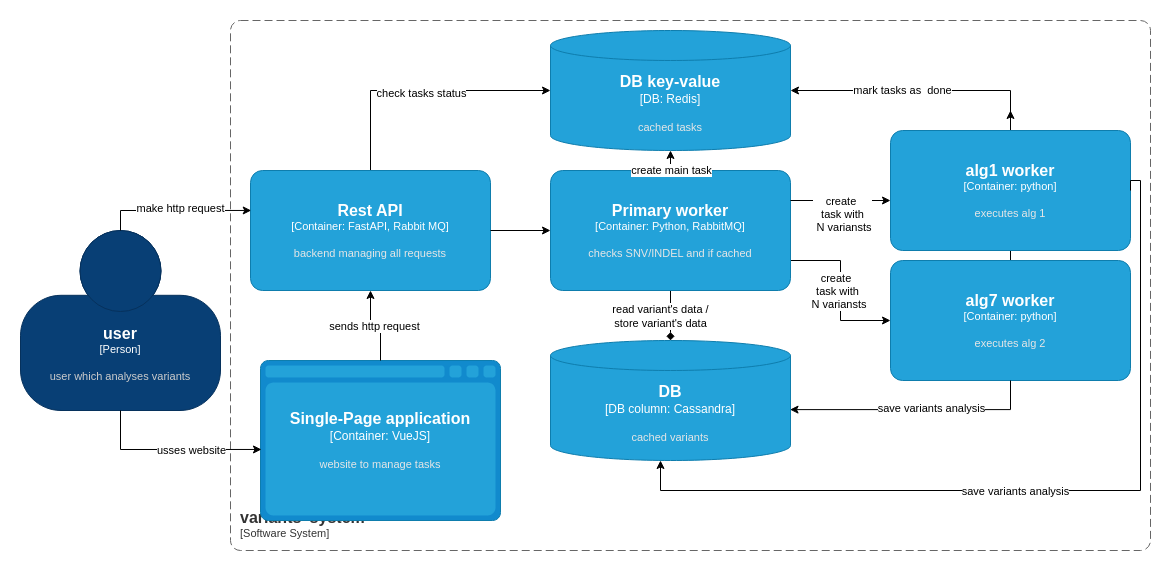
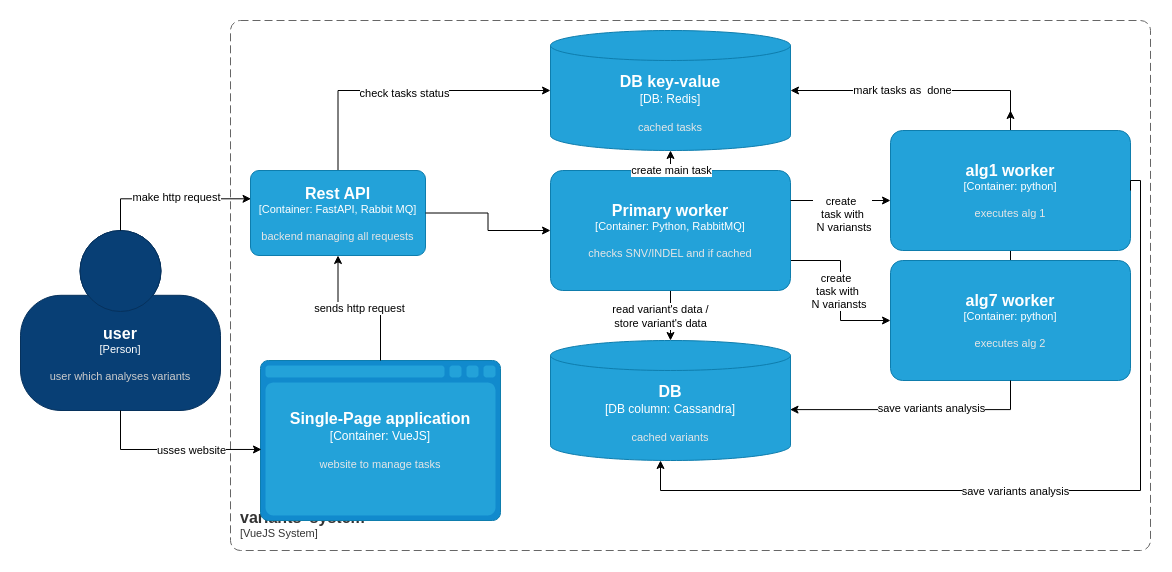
(371, 231) -> (338, 213)
(671, 332) -> (671, 332)
(291, 526) -> (285, 526)
